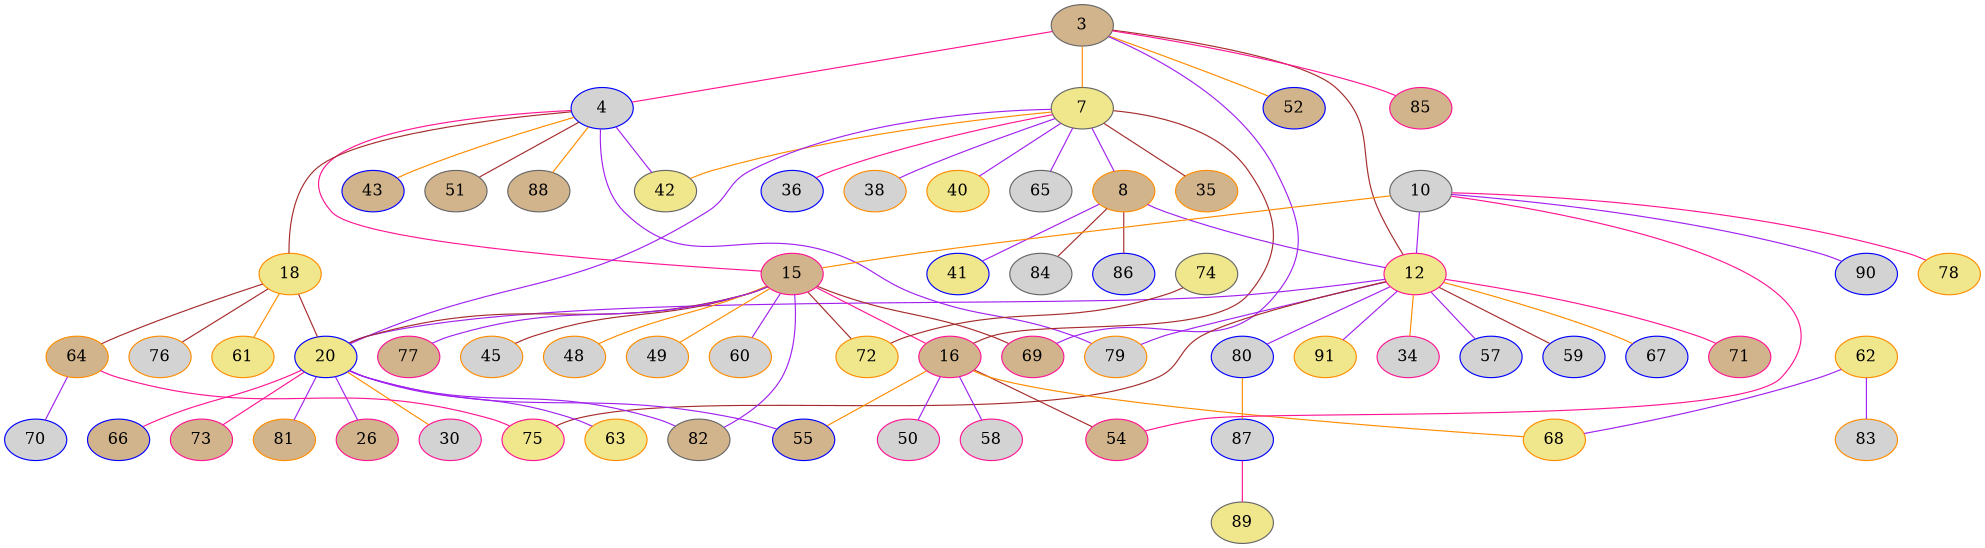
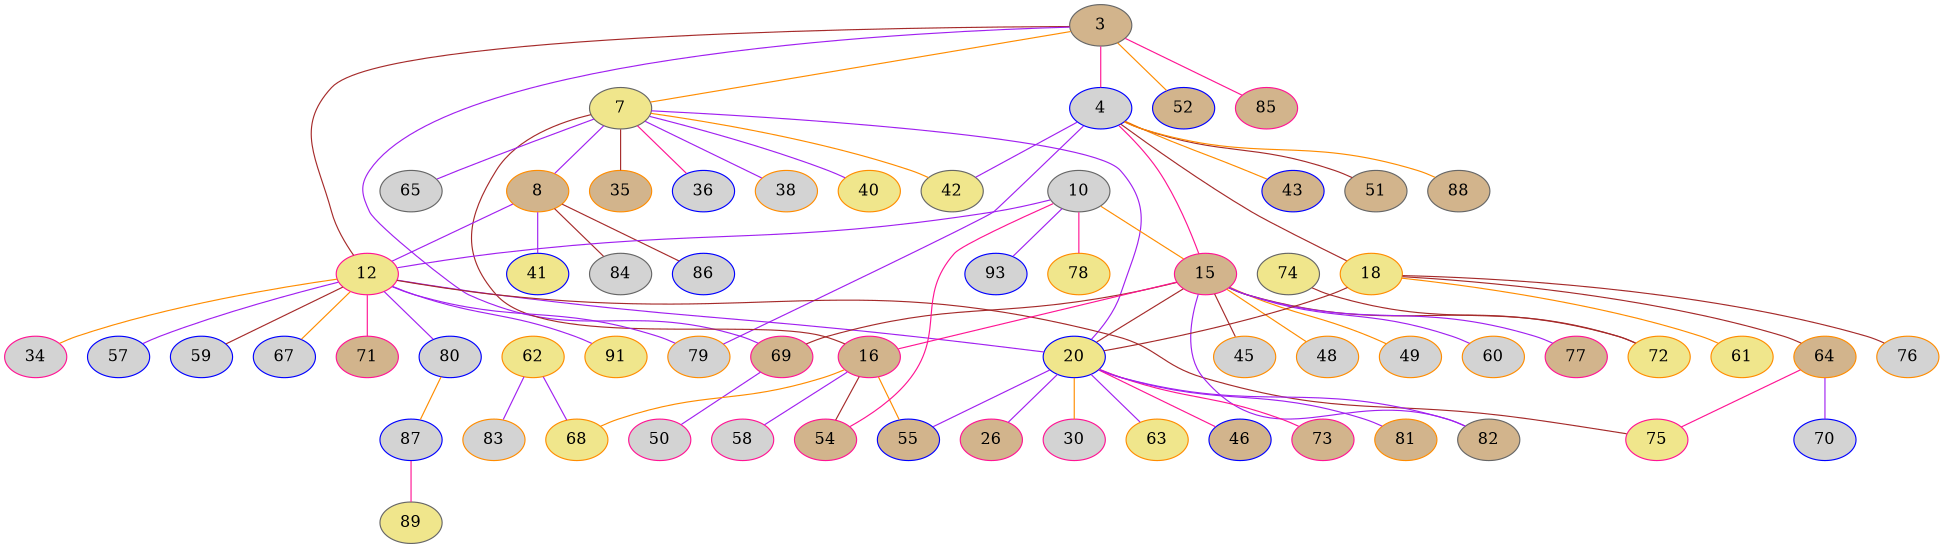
(1866, 274) -> (996, 274)
(930, 397) -> (709, 406)
(119, 440) -> (1240, 440)
